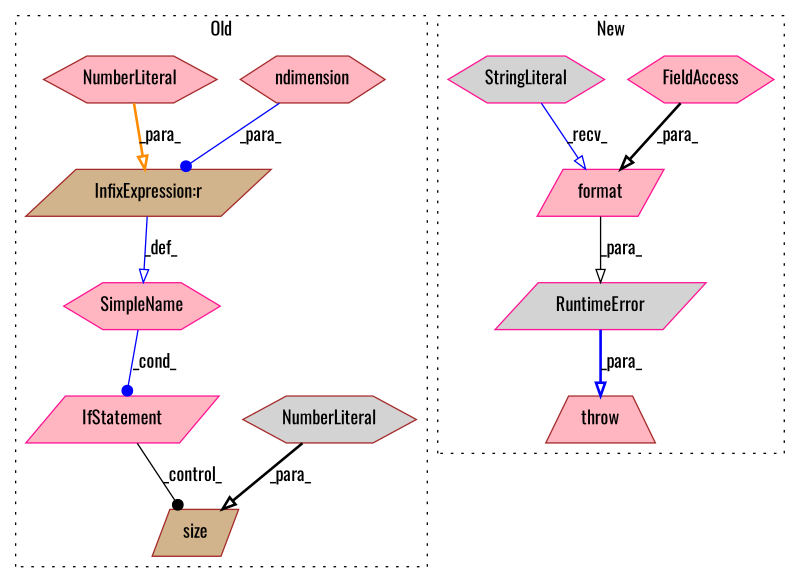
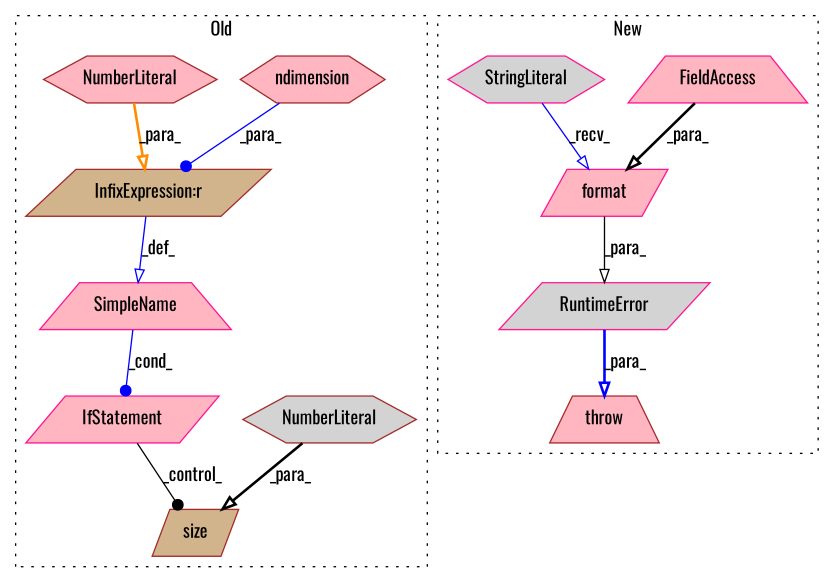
(701, 79) -> (718, 79)
(142, 306) -> (135, 306)
